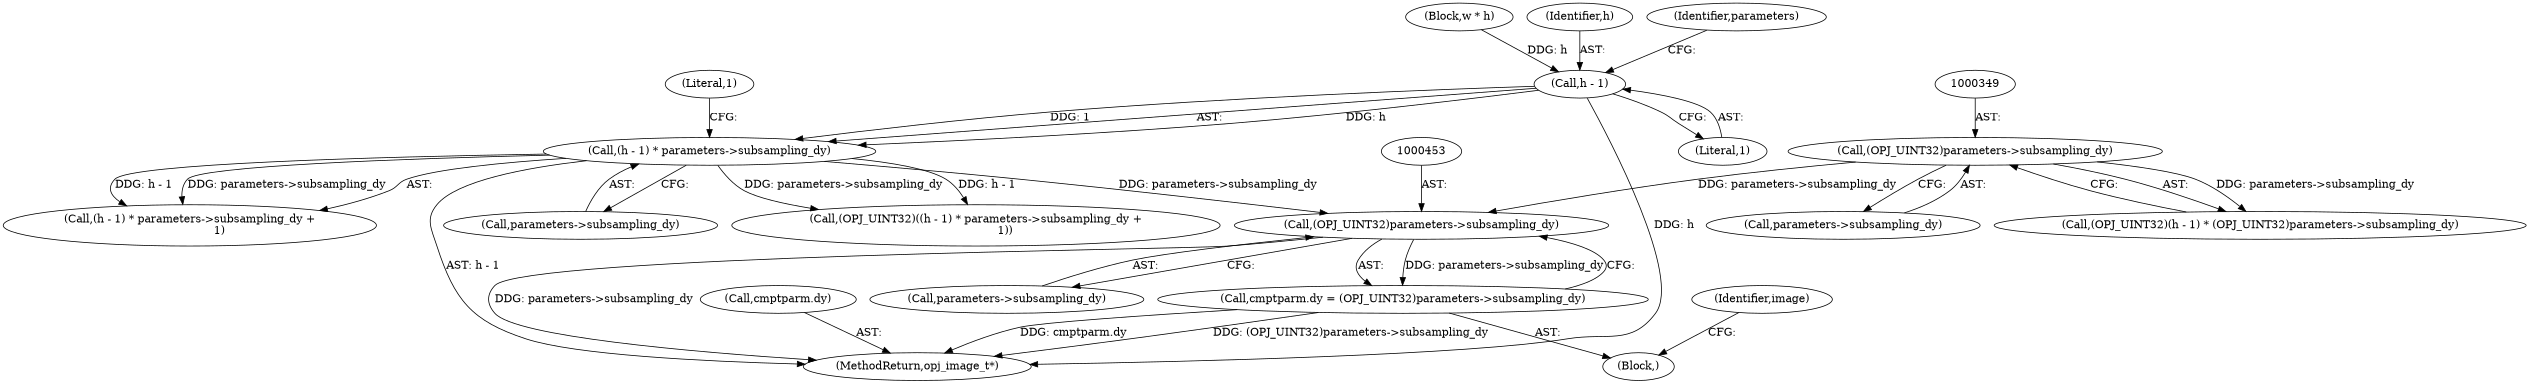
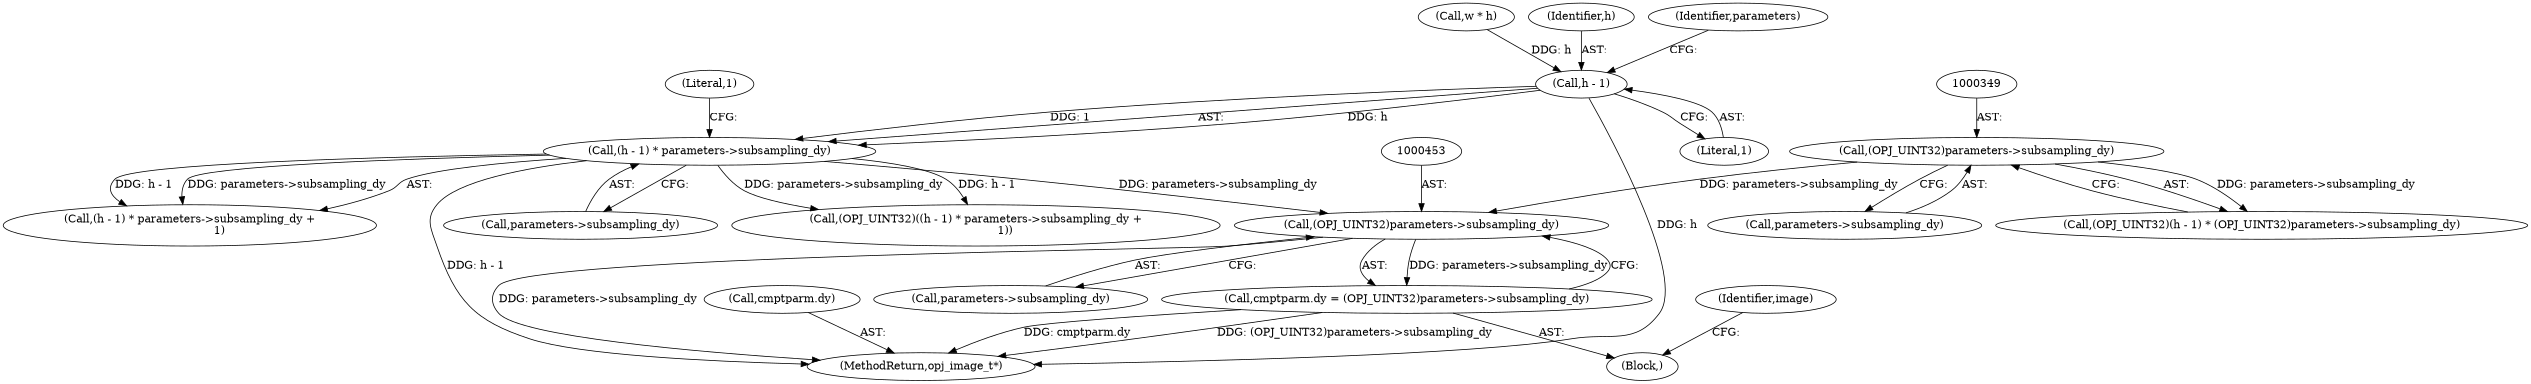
(1459, 17) -> (1466, 17)
(473, 266) -> (476, 266)
